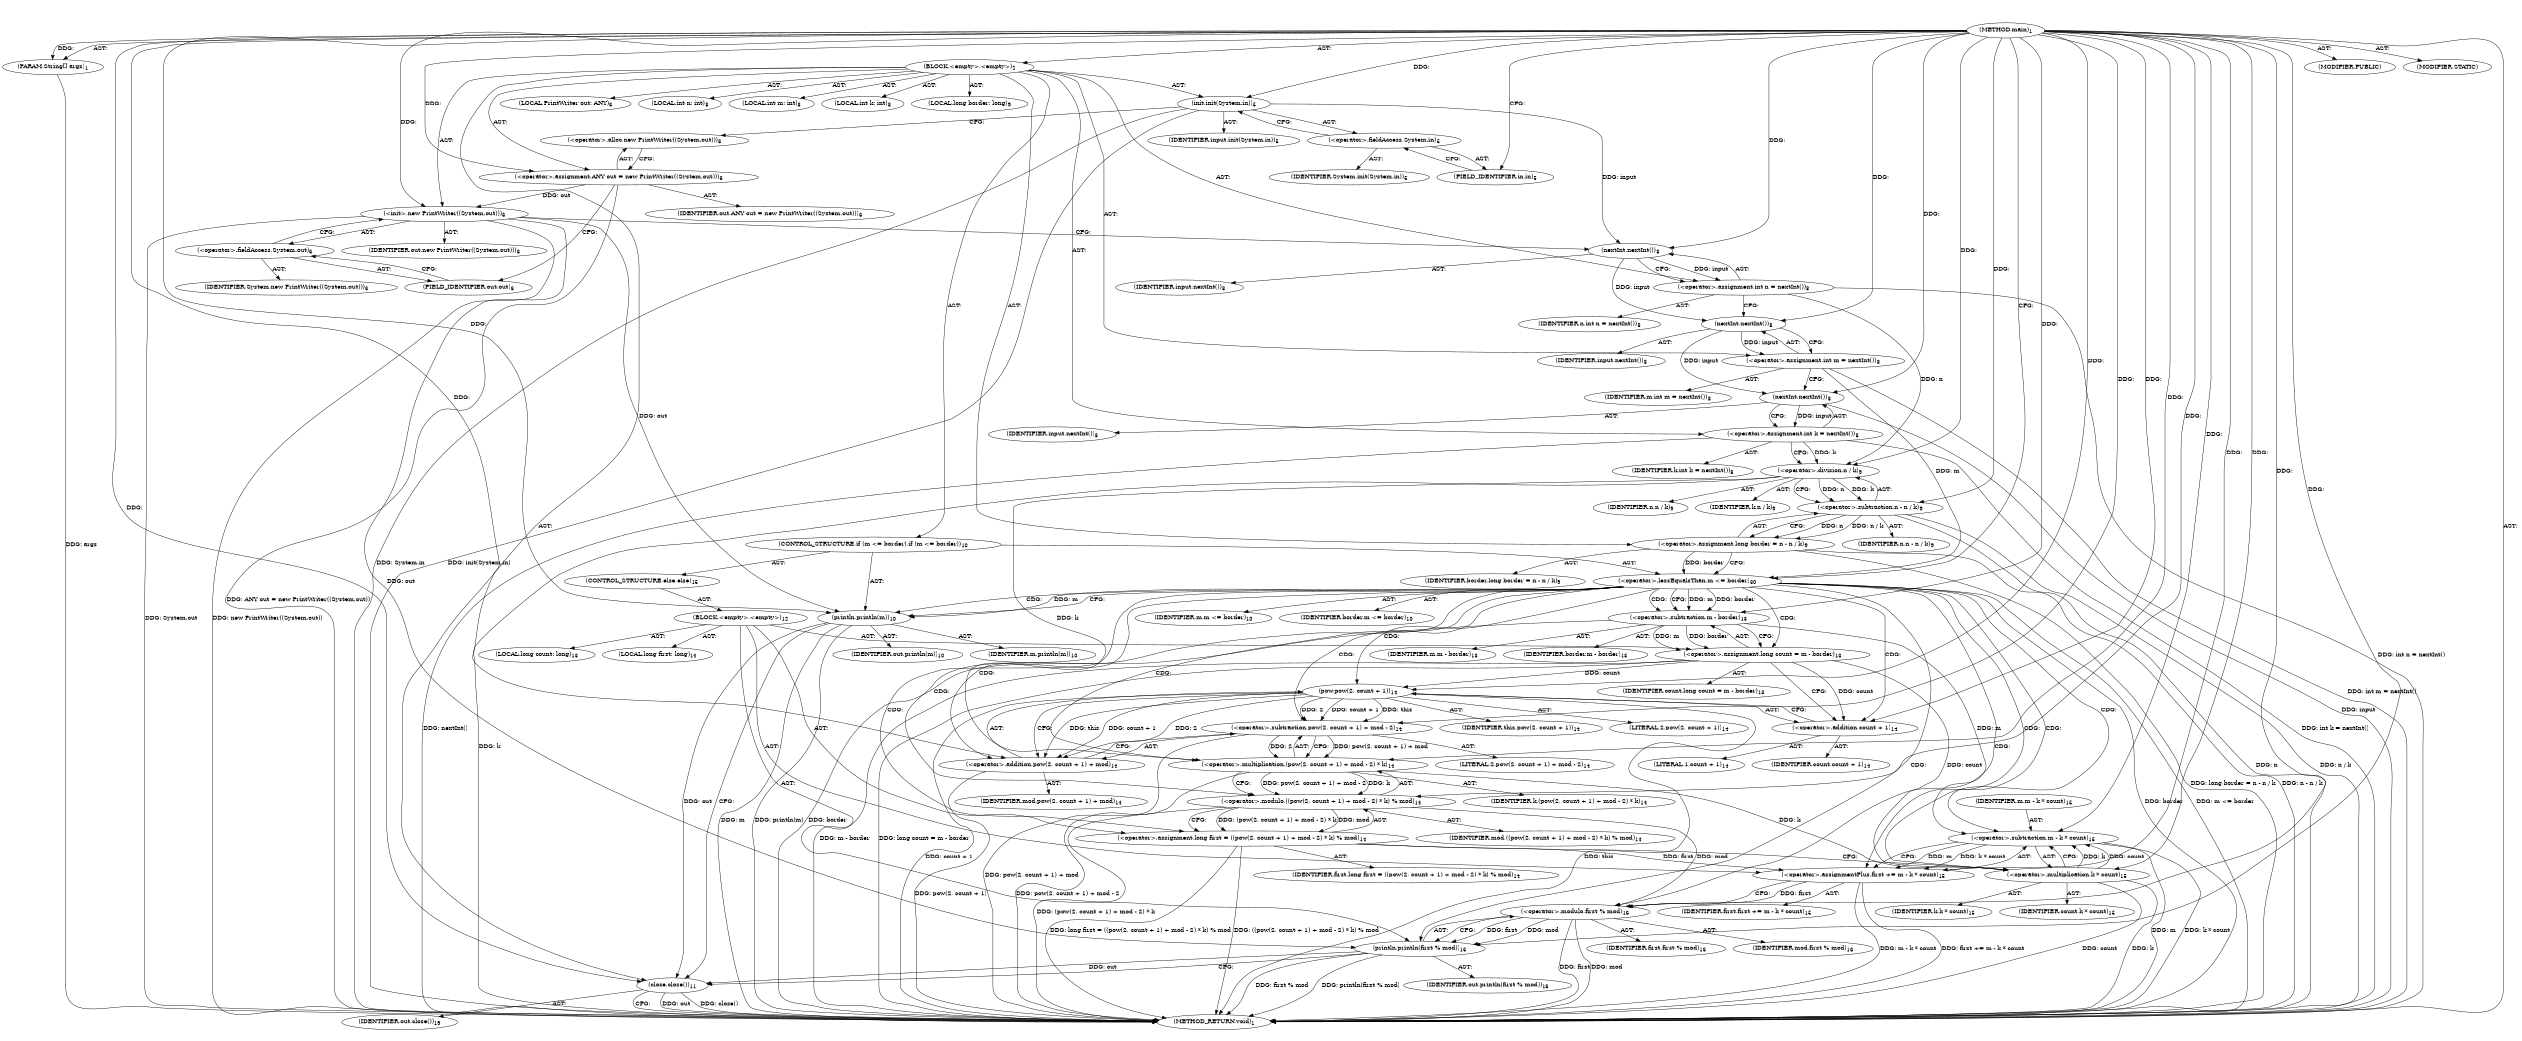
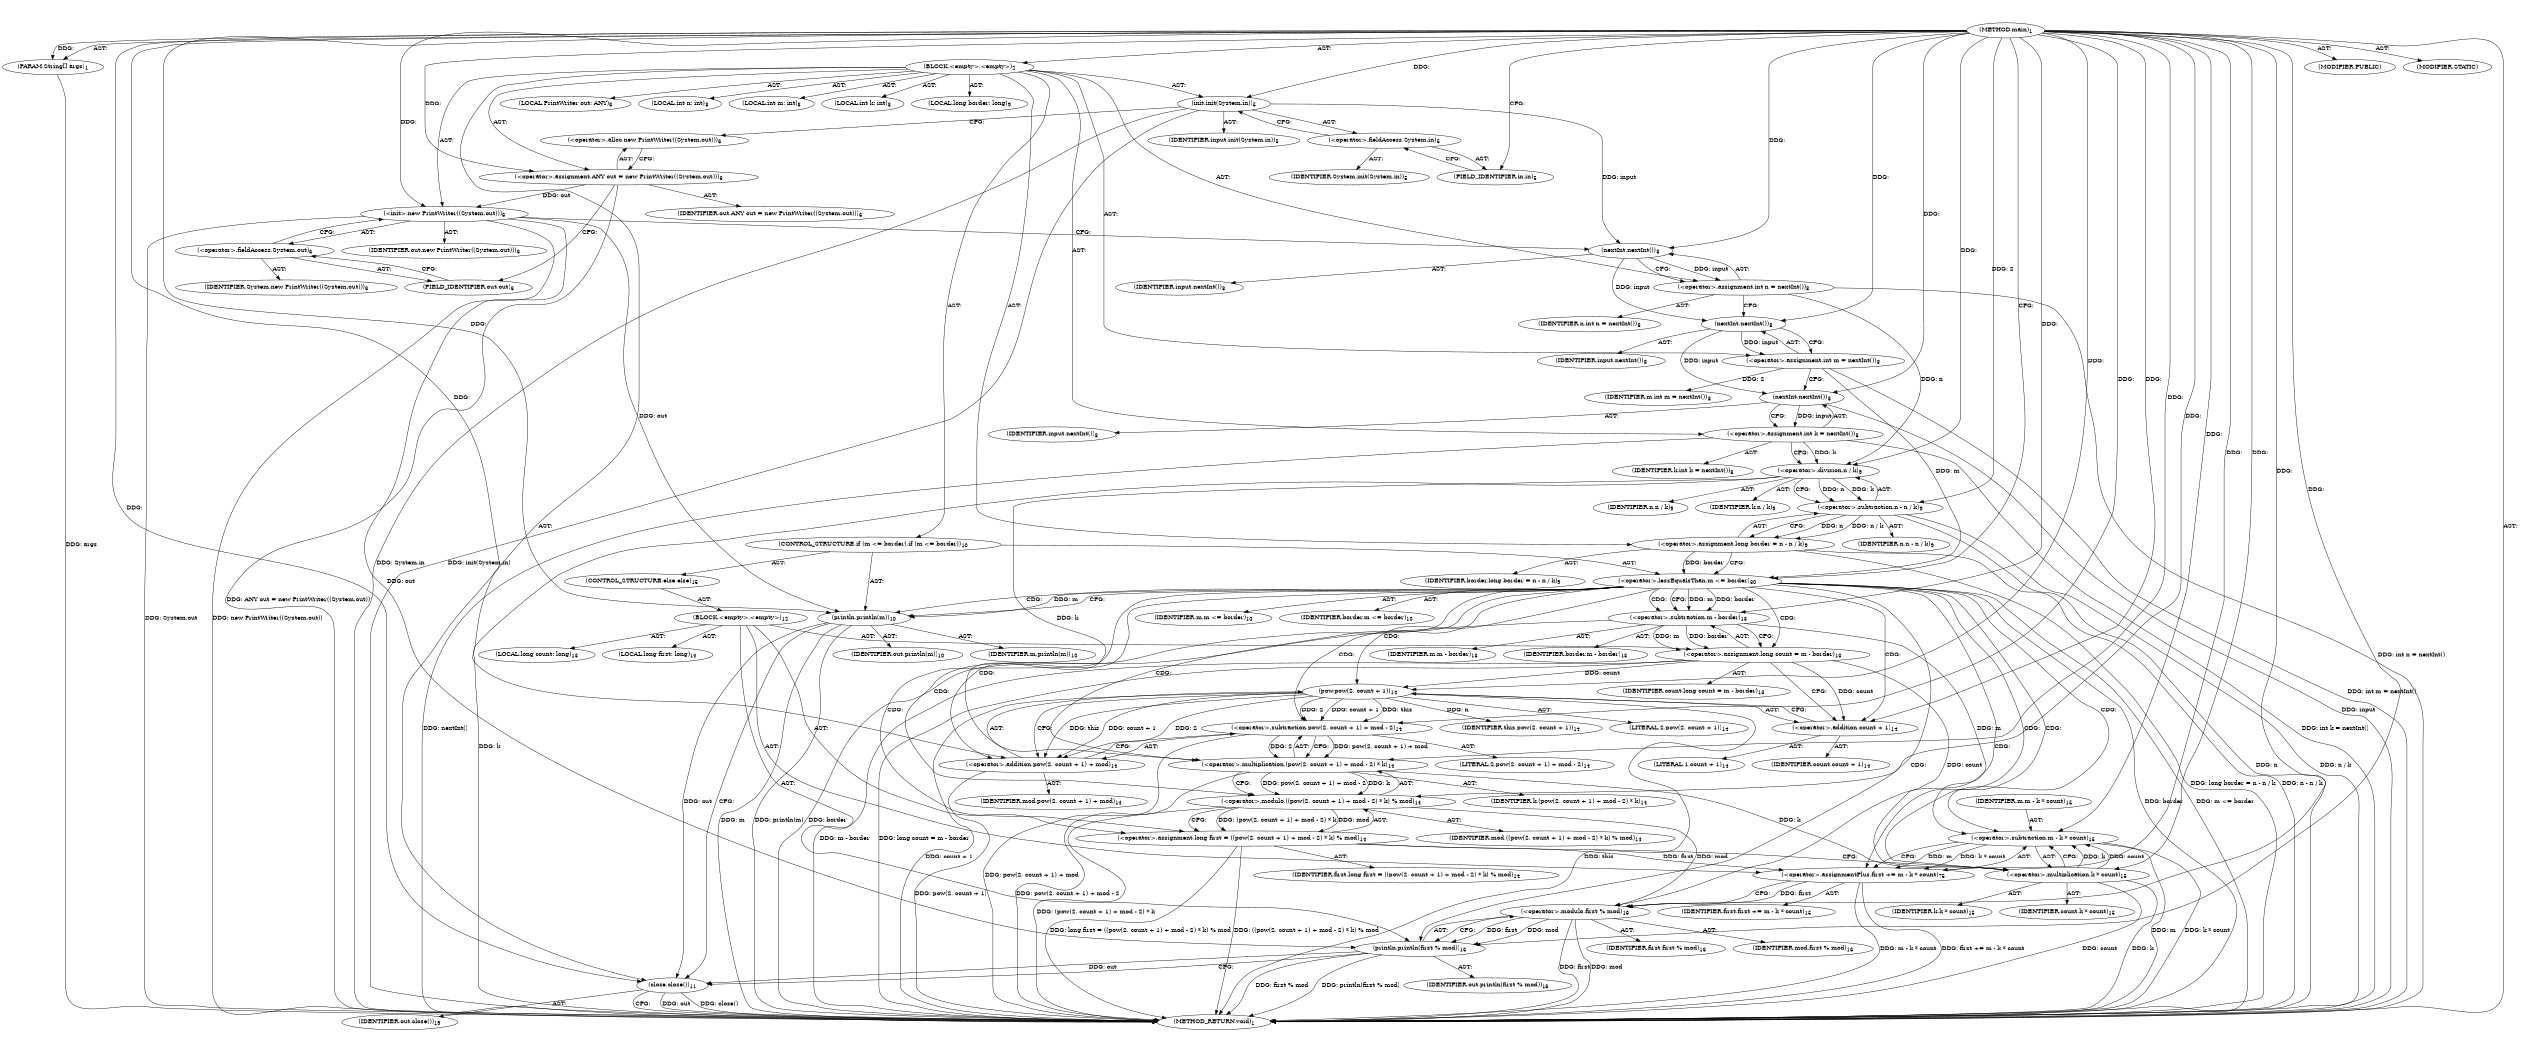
(2003, 269) -> (2003, 269)
(1753, 379) -> (1753, 379)
(1458, 710) -> (1458, 710)
(1942, 875) -> (1942, 875)
